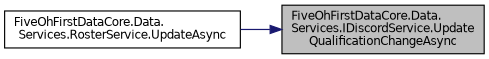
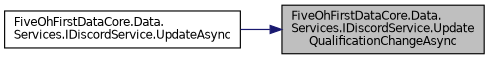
(122, 29) -> (122, 29)
